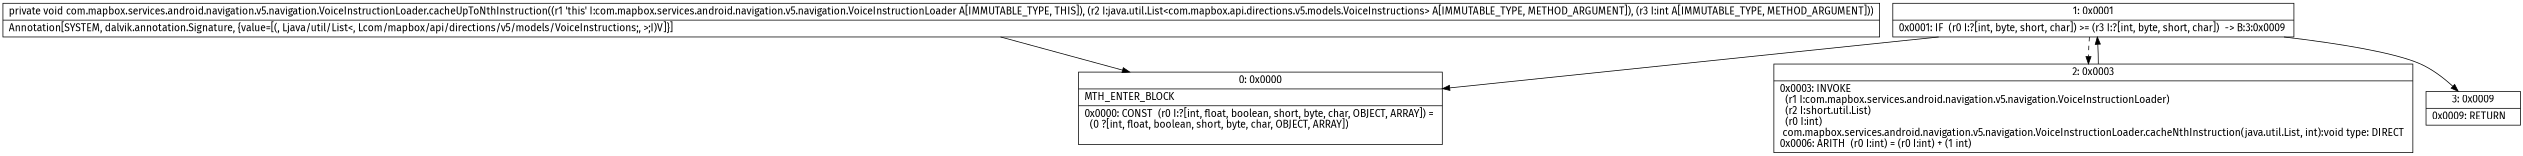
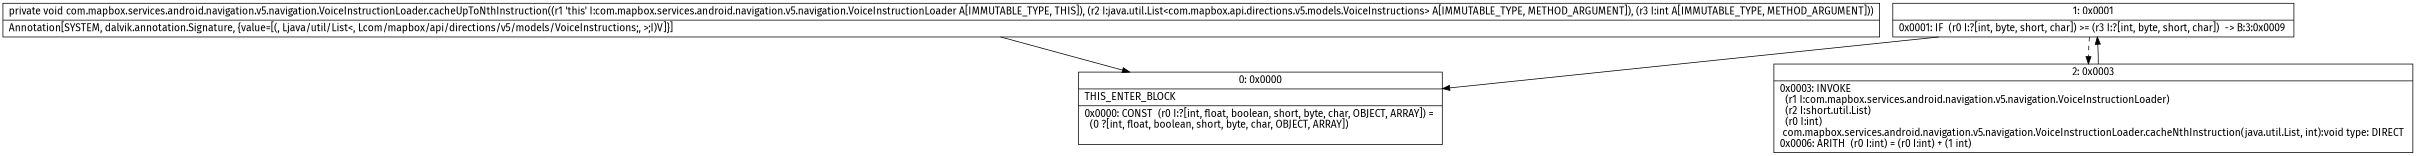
(1130, 97) -> (1130, 97)
(2473, 108) -> none
